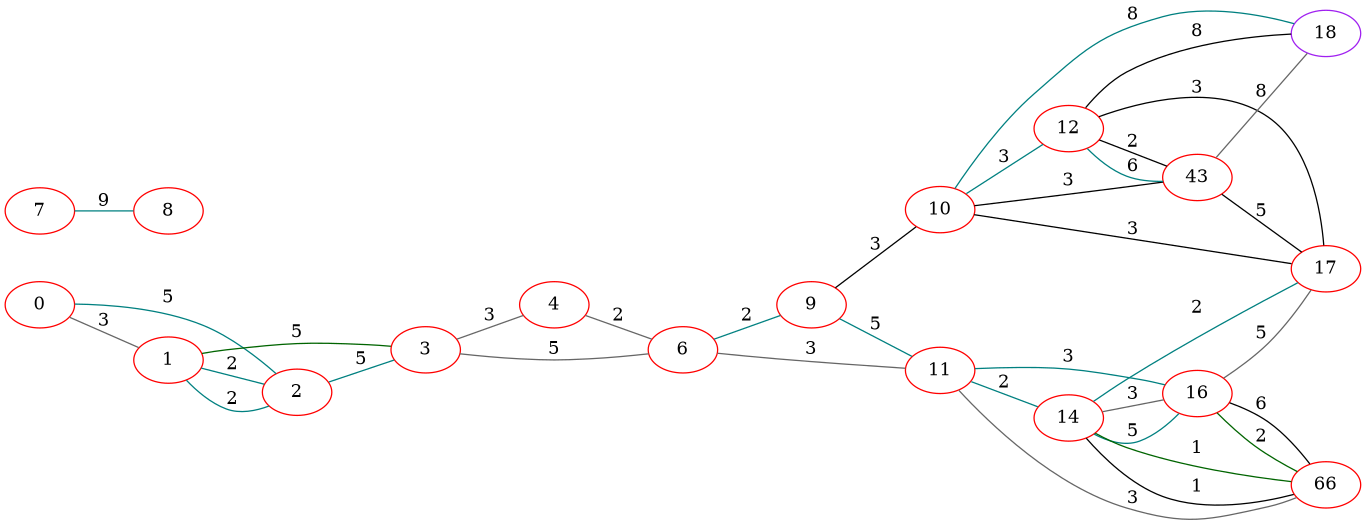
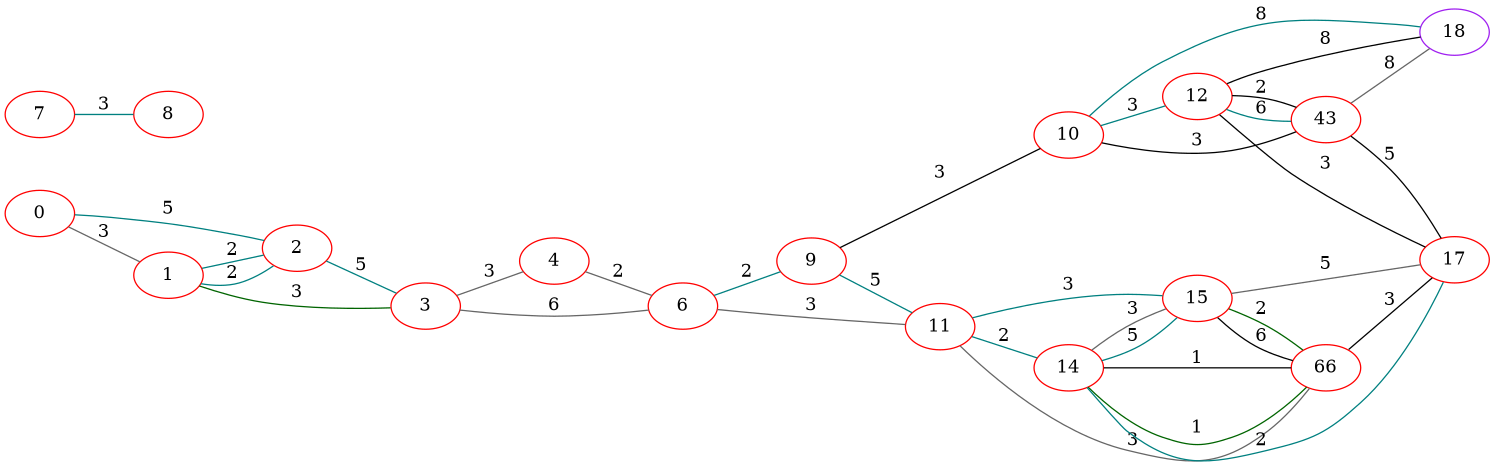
(104, 201) -> (104, 105)
(1133, 239) -> (1390, 314)
(297, 332) -> (297, 293)
(554, 349) -> (554, 305)
(1197, 394) -> (1197, 298)
